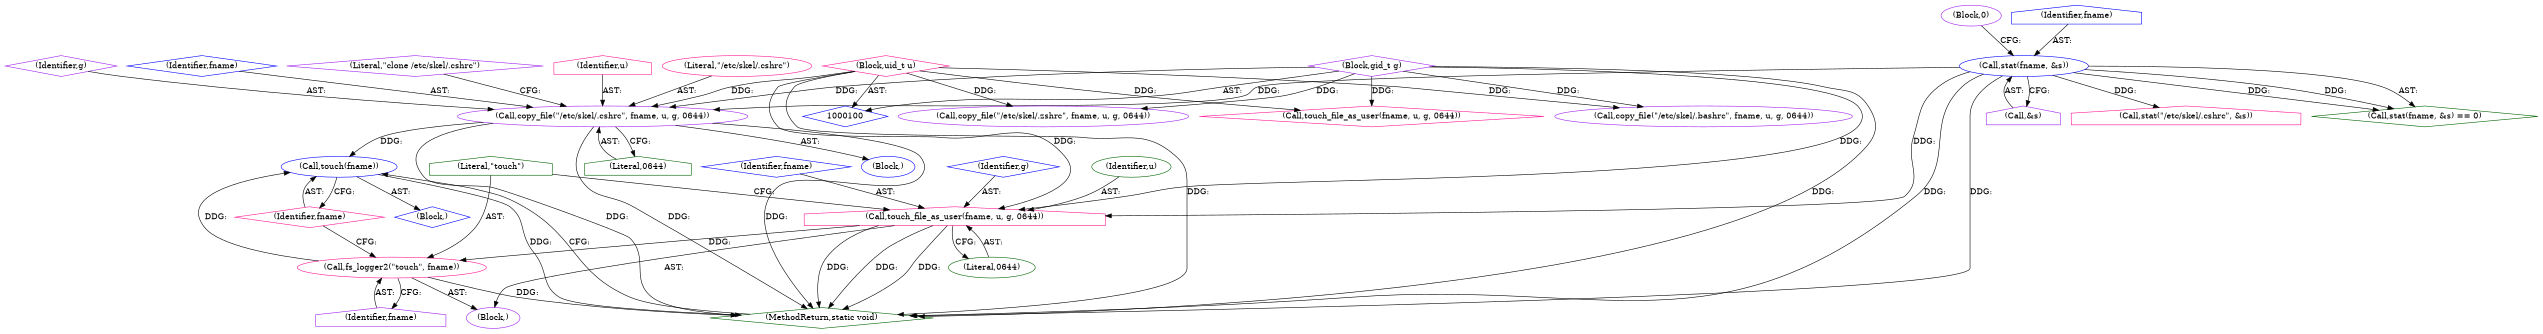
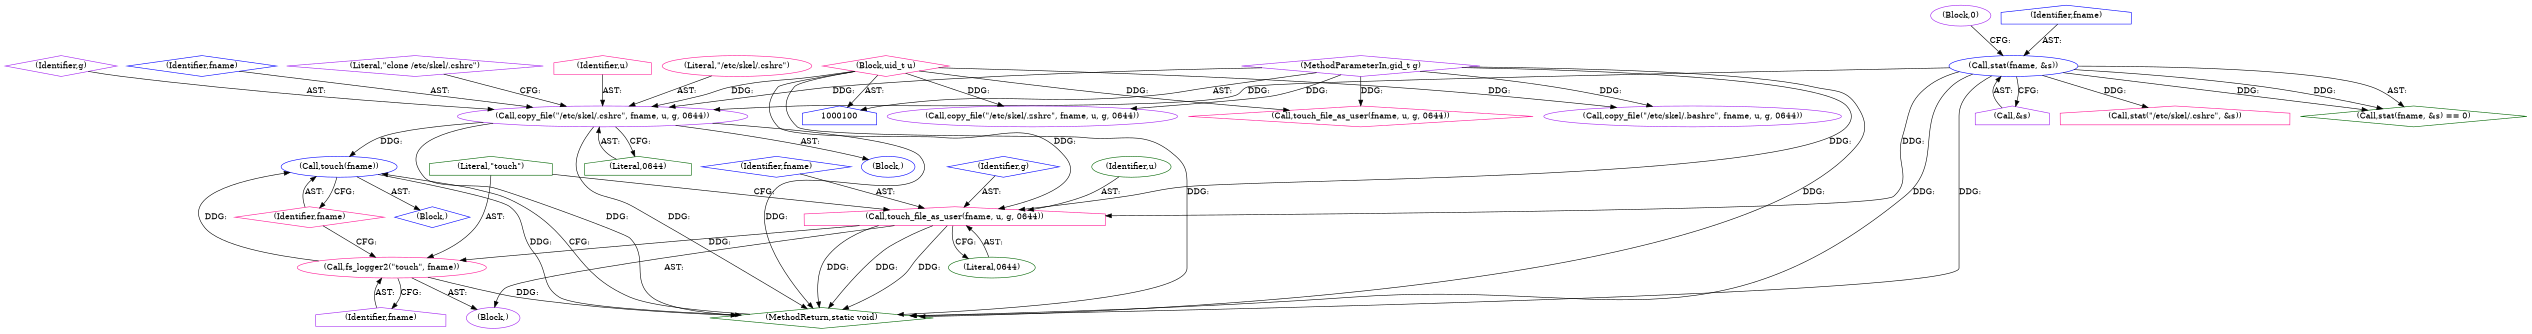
(1372, 66) -> (1361, 66)
(845, 116) -> (840, 116)
